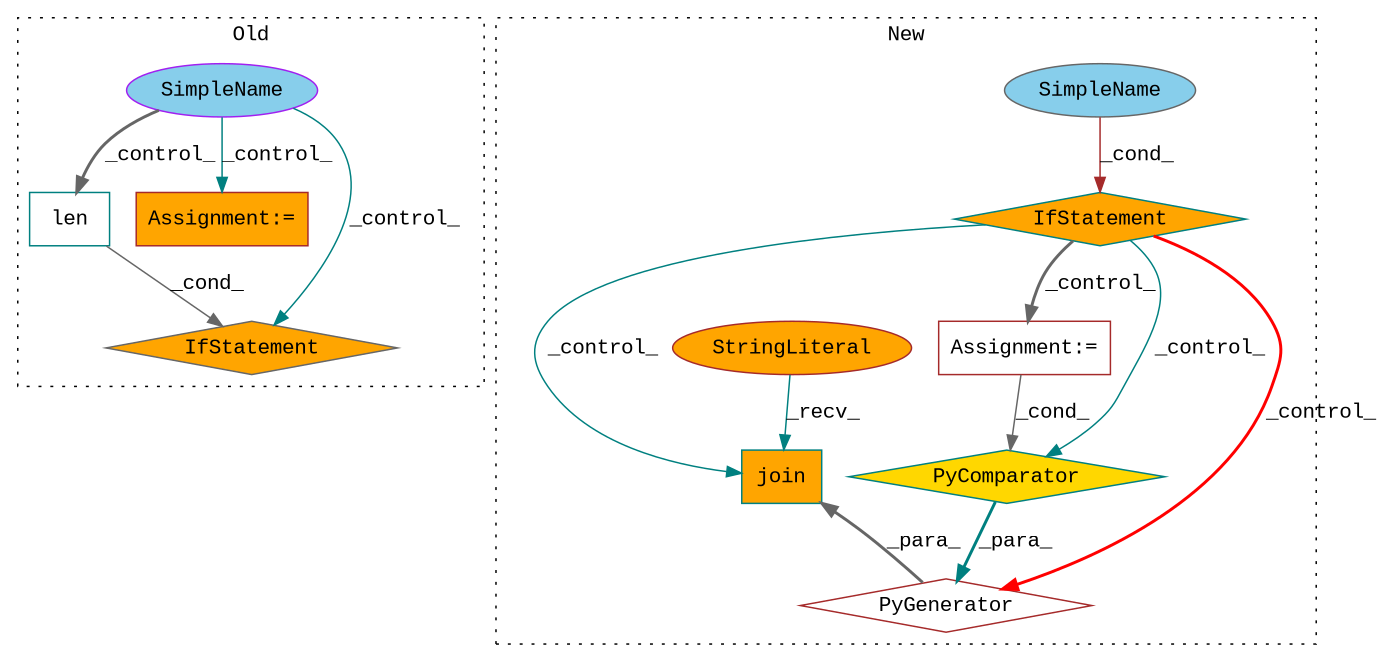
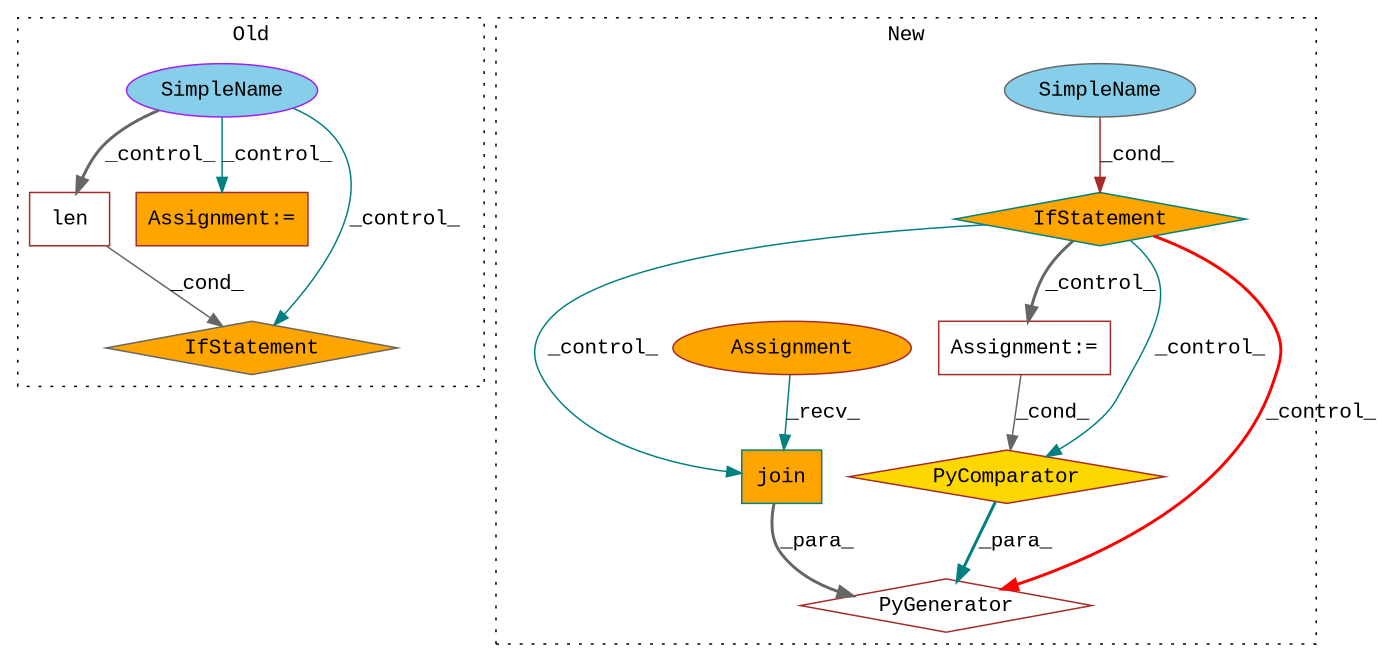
(70, 219) -> (70, 219)
(792, 348) -> (792, 348)
(1007, 477) -> (1007, 477)
(880, 546) -> (787, 560)
